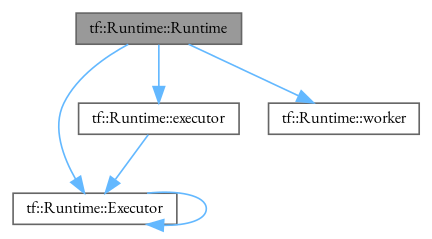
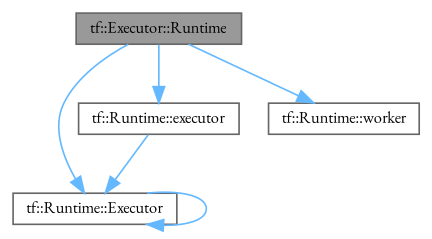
(159, 29) -> (159, 29)
